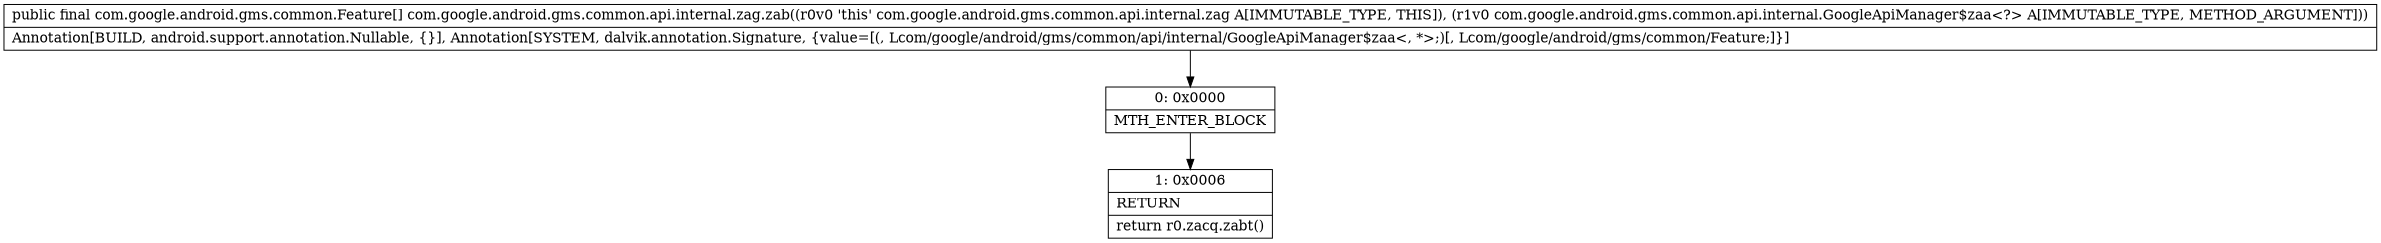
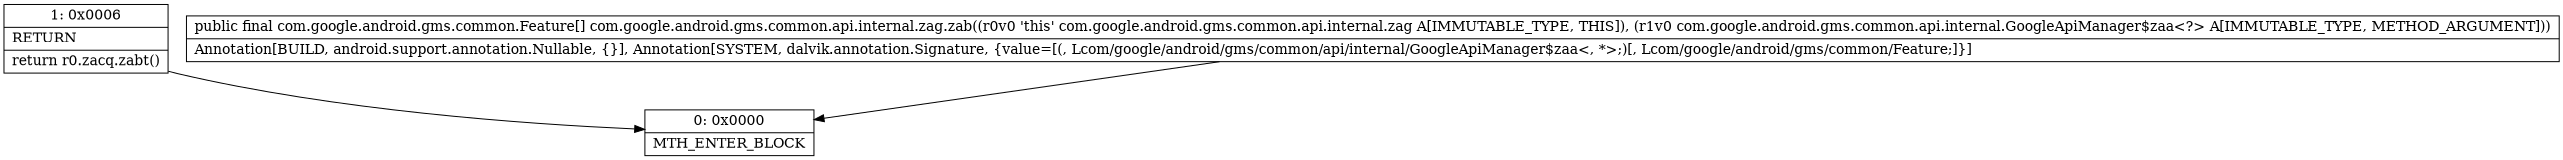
(1190, 146) -> (400, 110)
